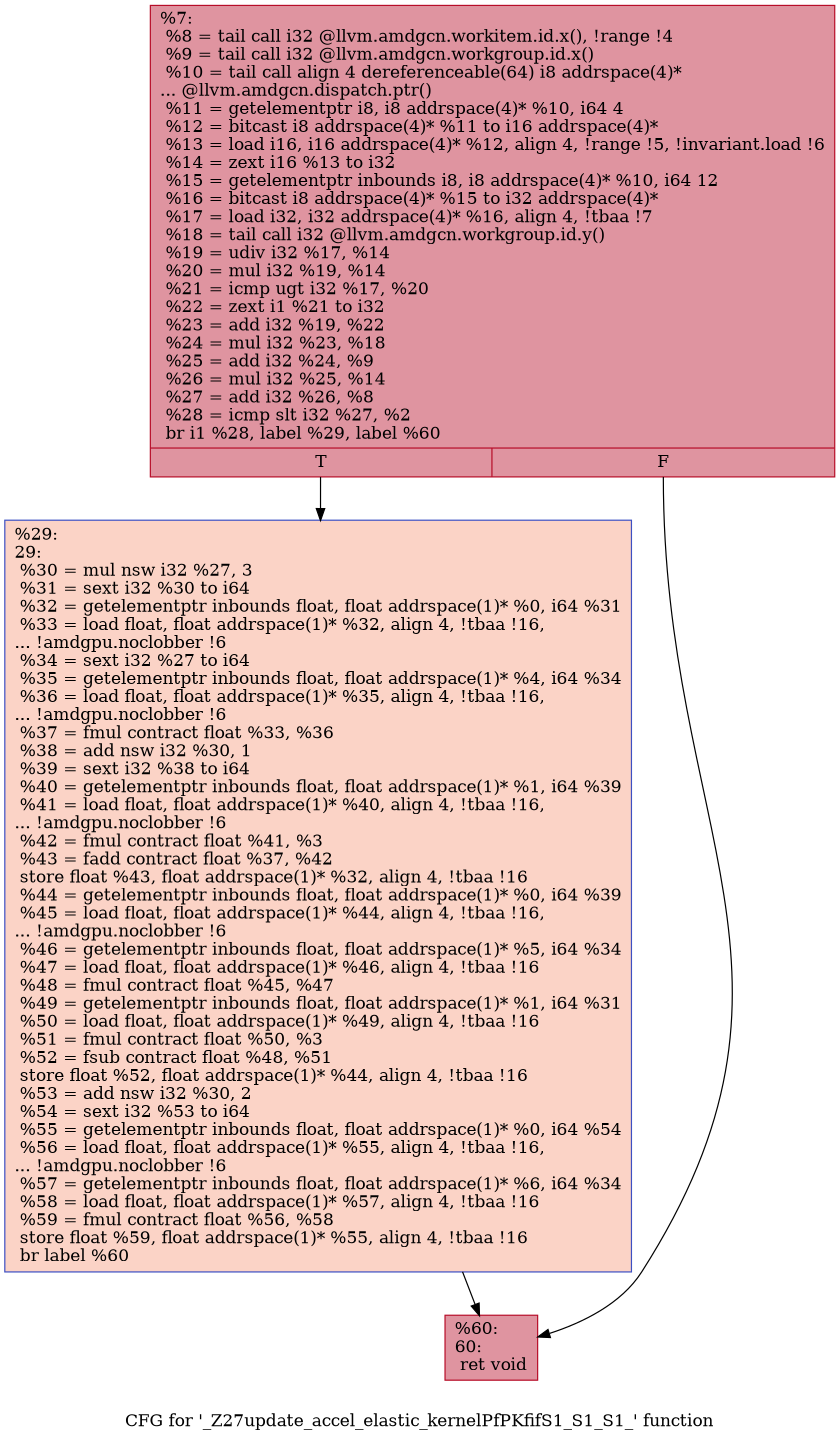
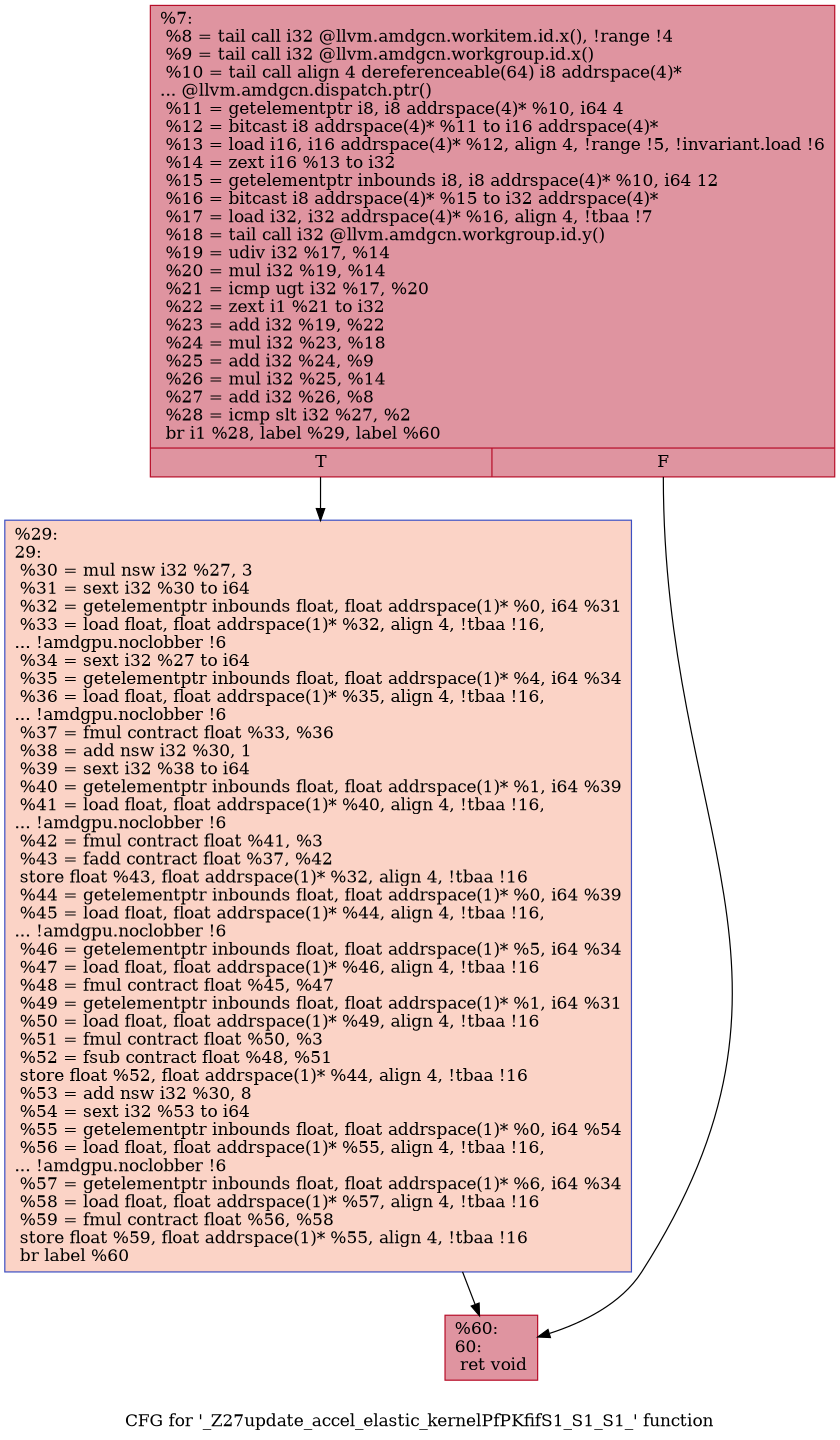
(134, 1094) -> (134, 1094)
